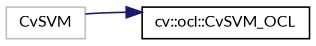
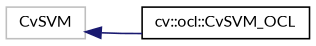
(106, 13) -> (122, 33)
